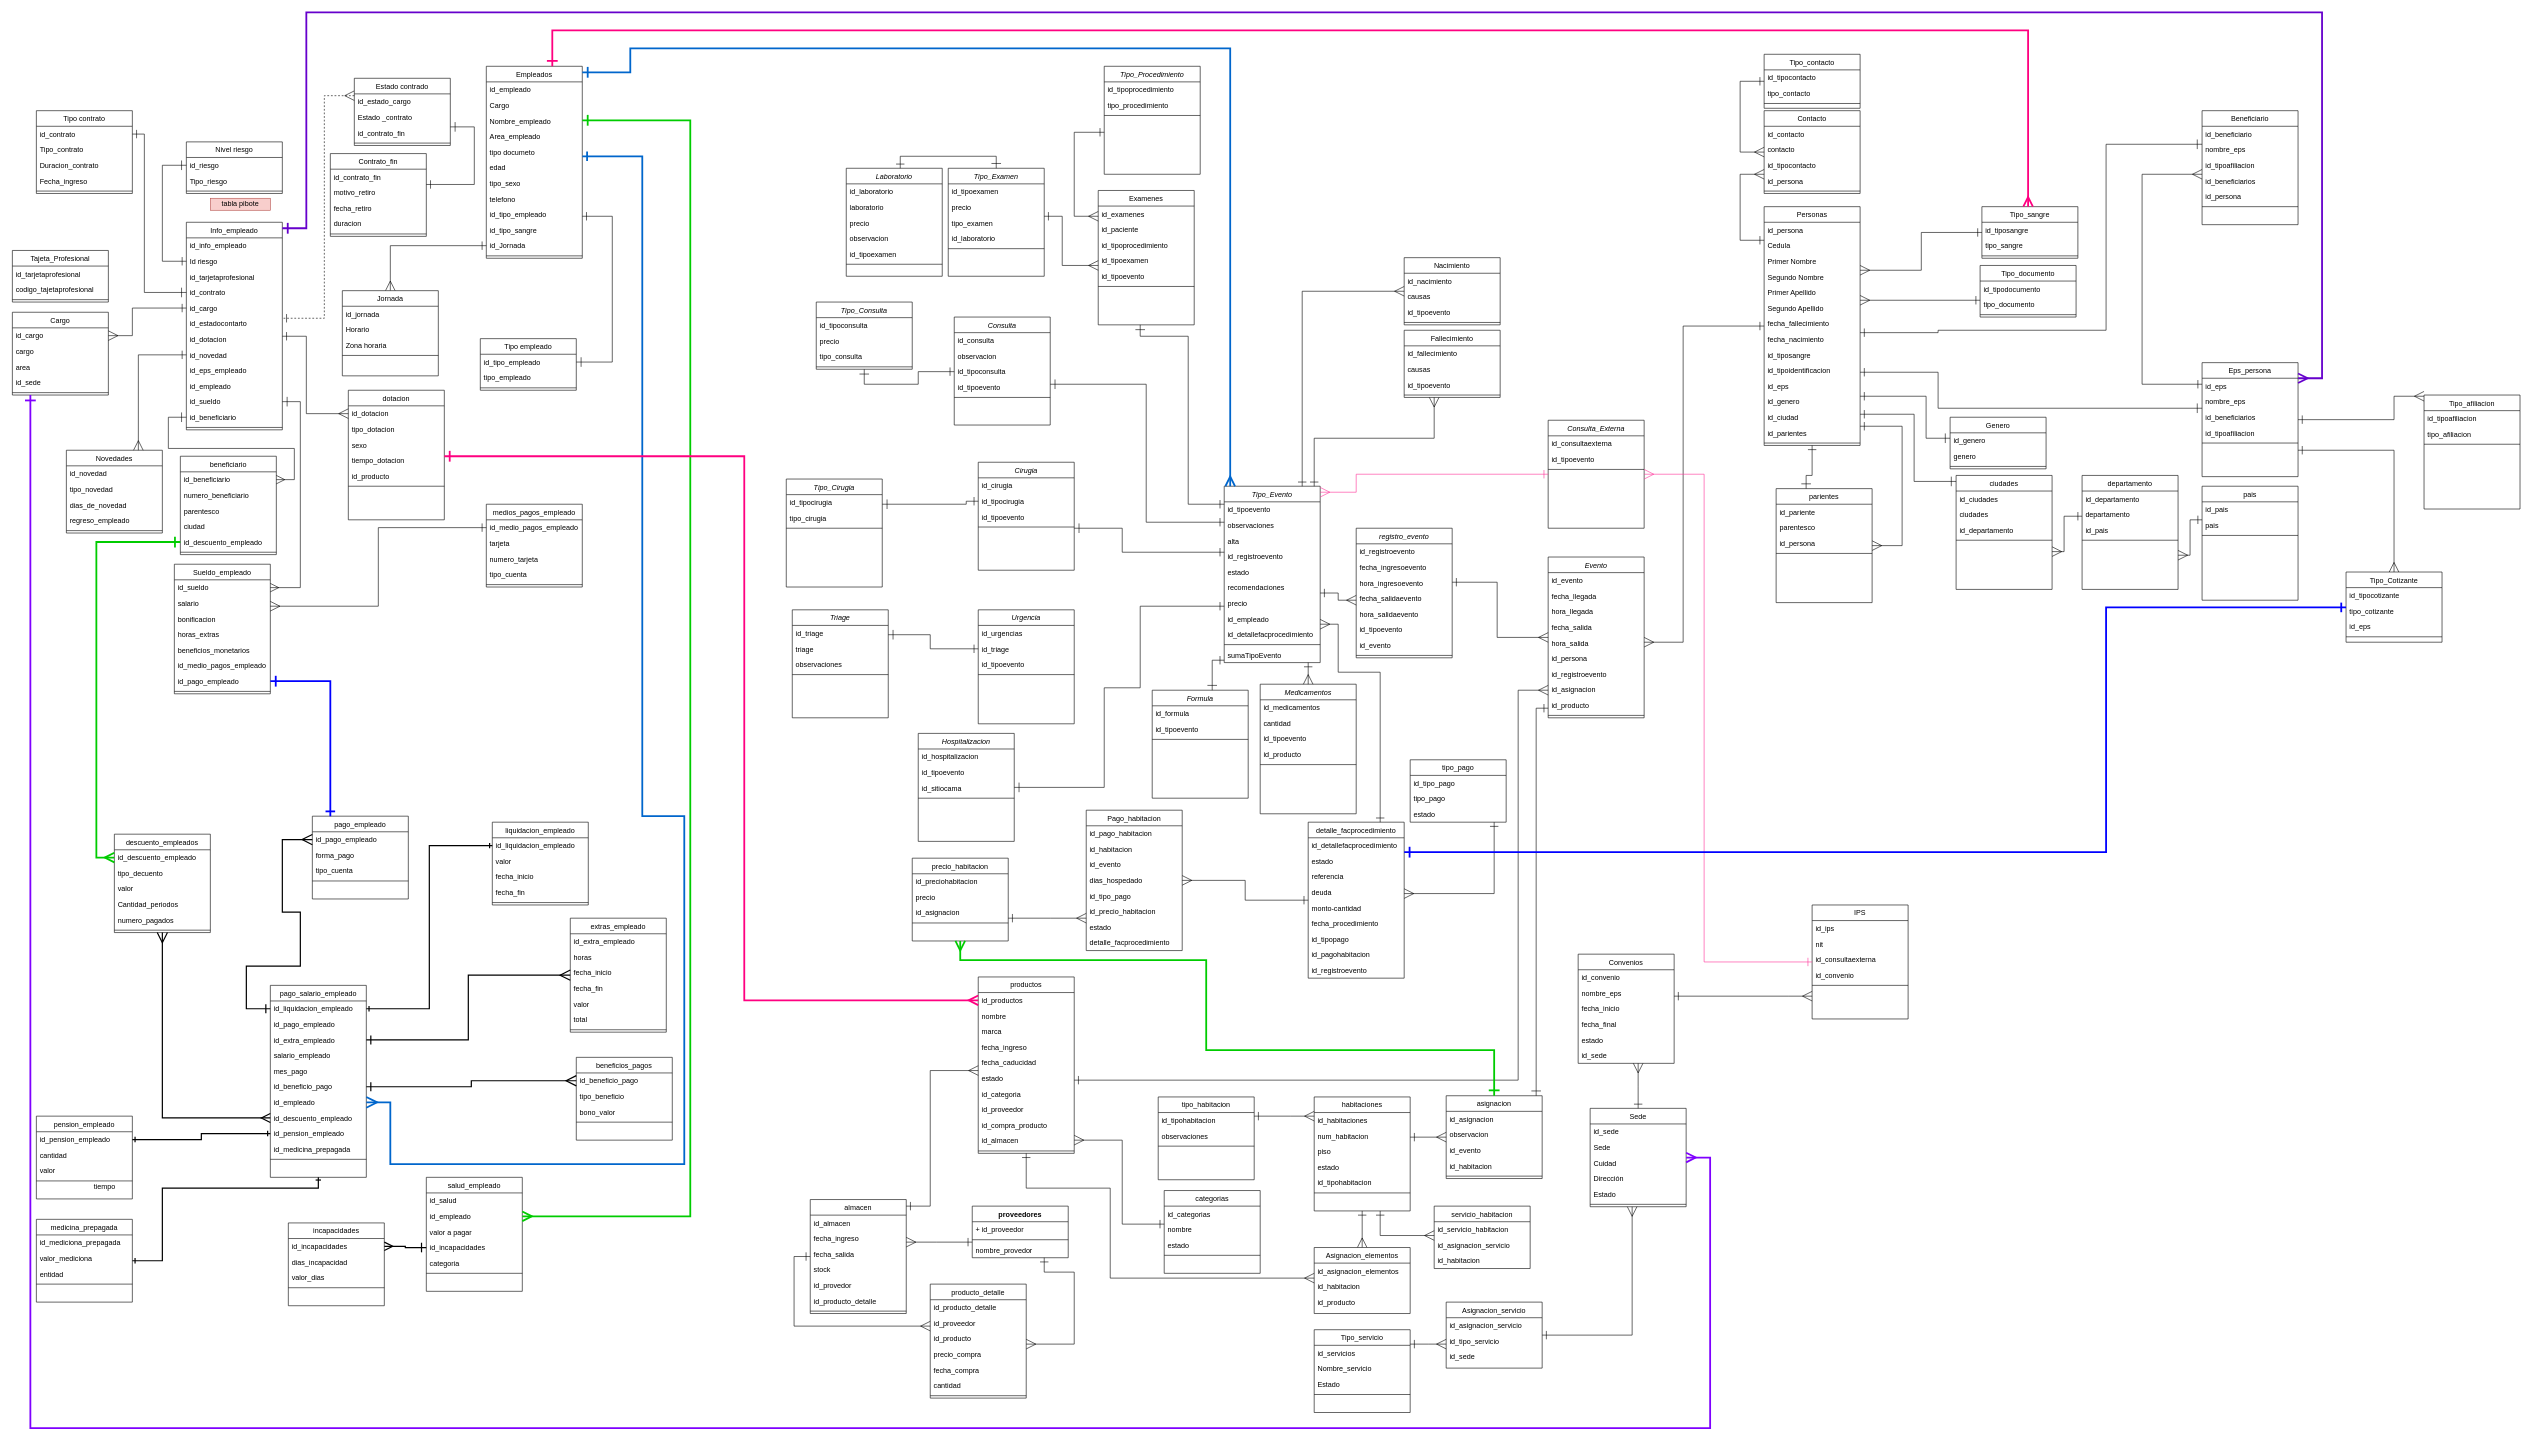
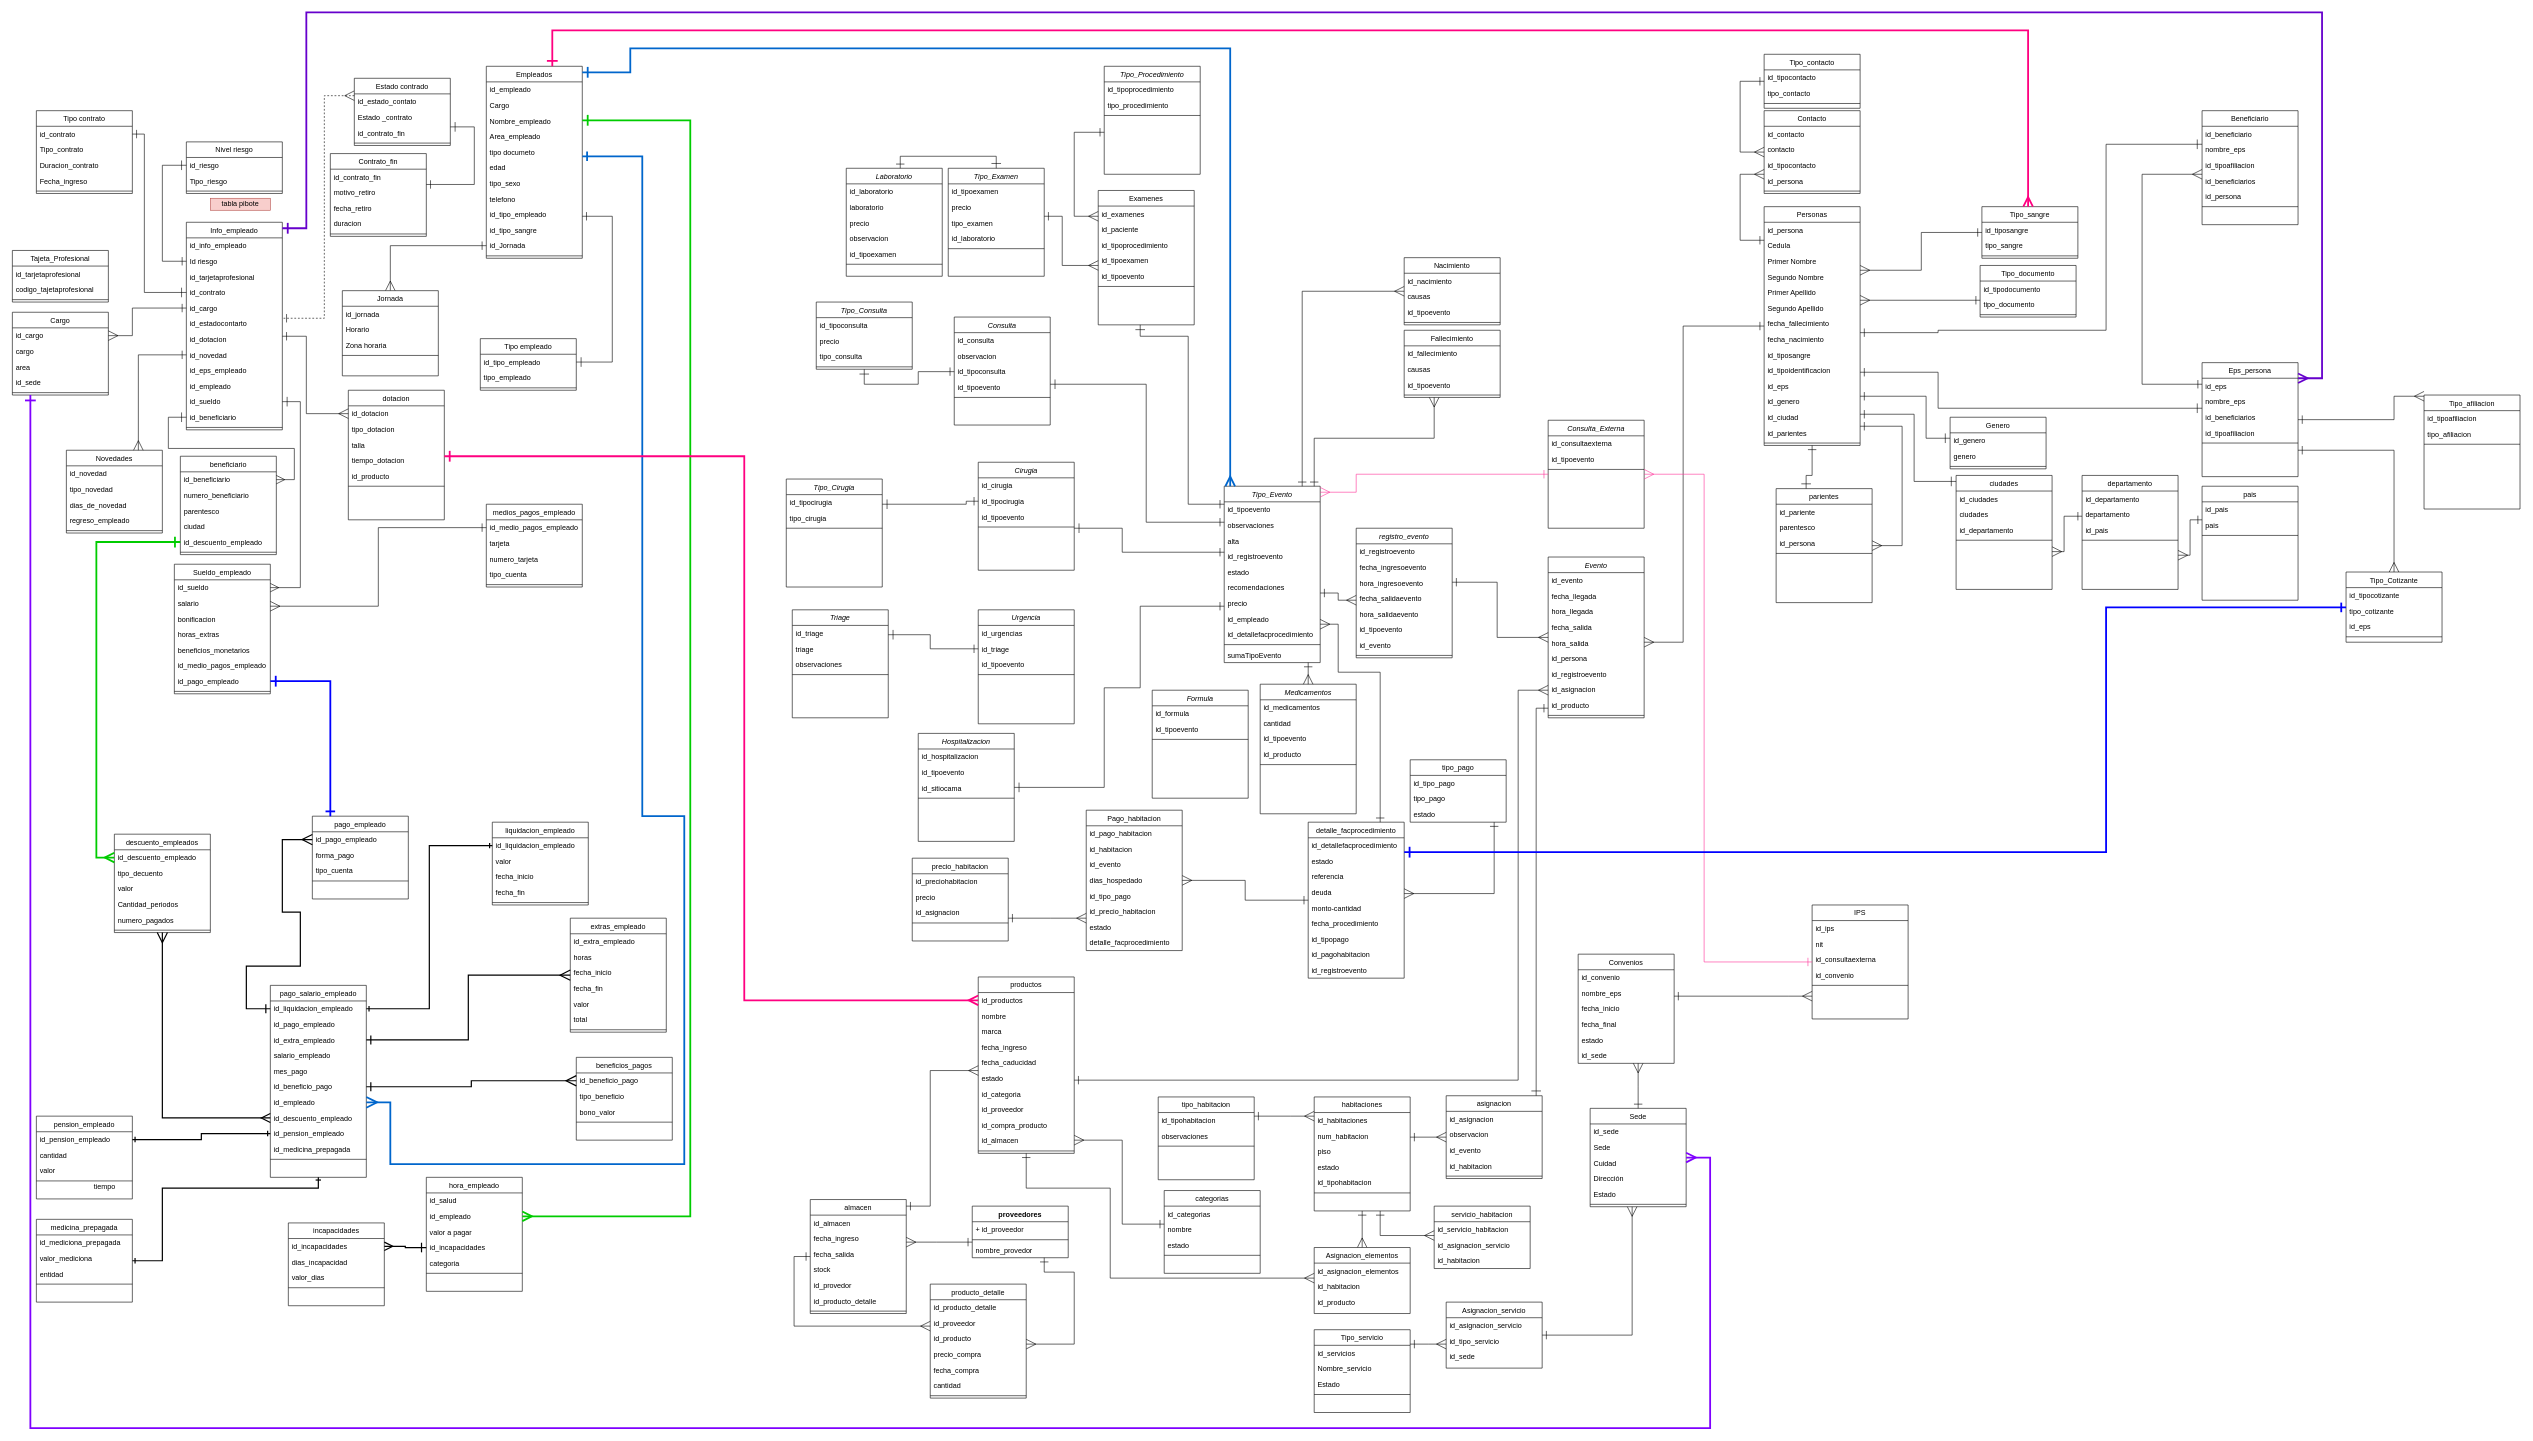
(387, 102) -> (391, 102)
(360, 445) -> (360, 445)
(1212, 670) -> none
(1206, 1040) -> none
(474, 1186) -> (474, 1186)
